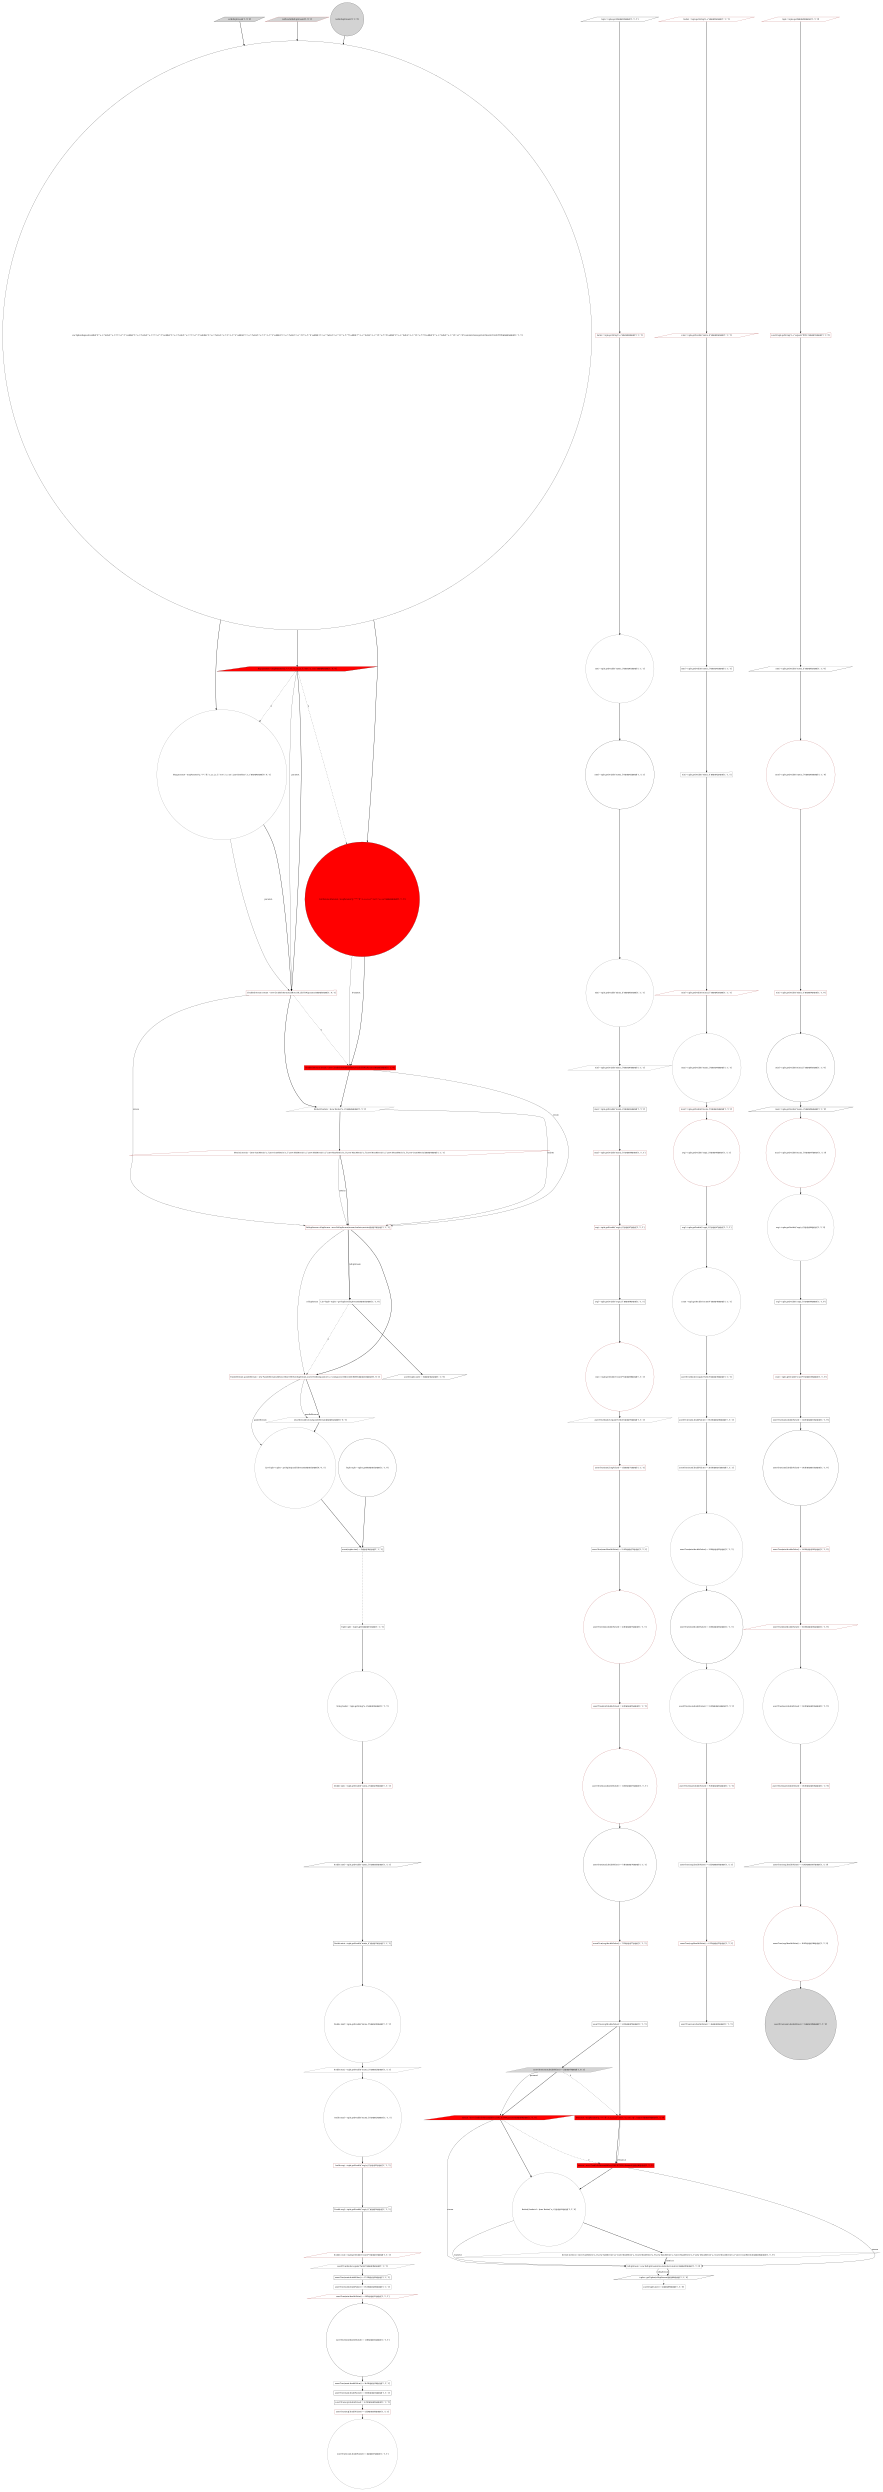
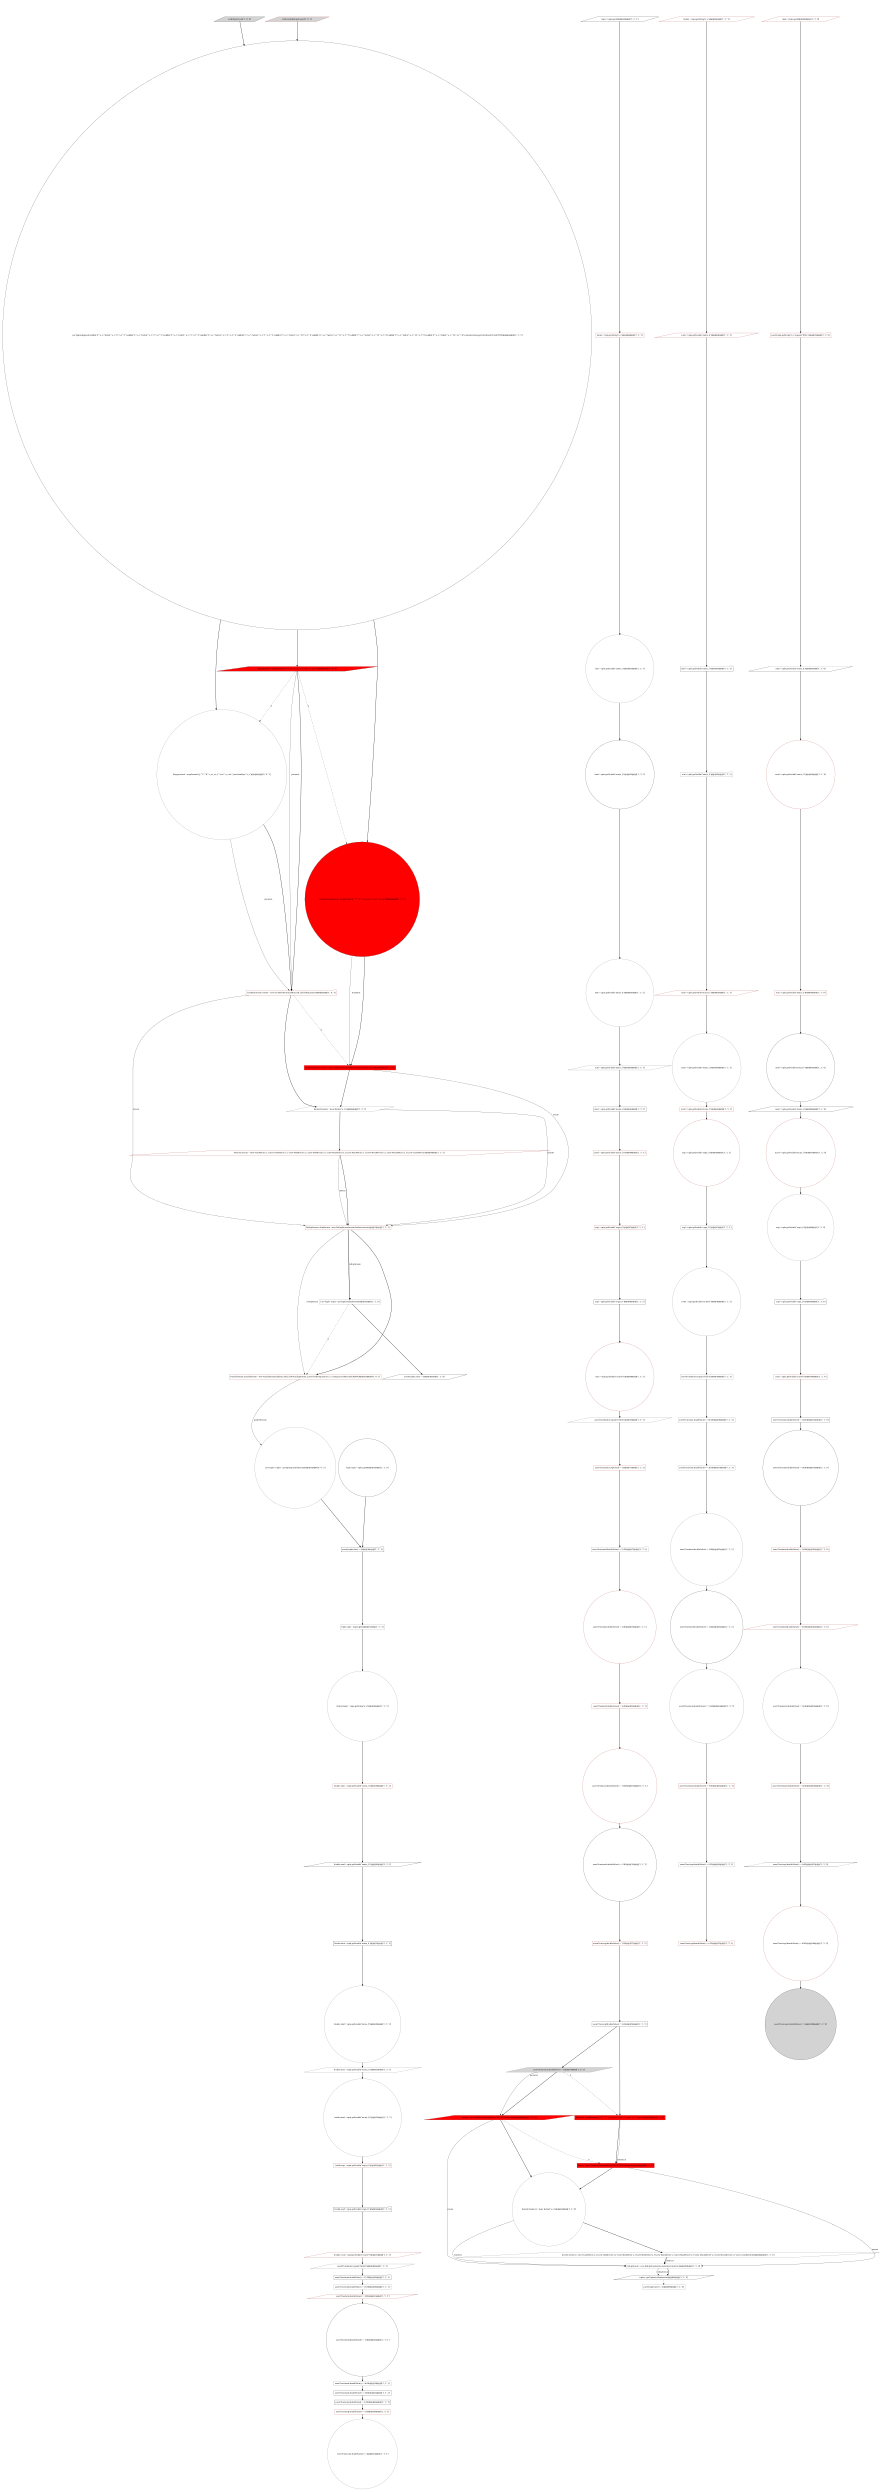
(347, 19) -> none
(320, 1420) -> none
(363, 1588) -> (363, 1588)
(707, 2024) -> none
